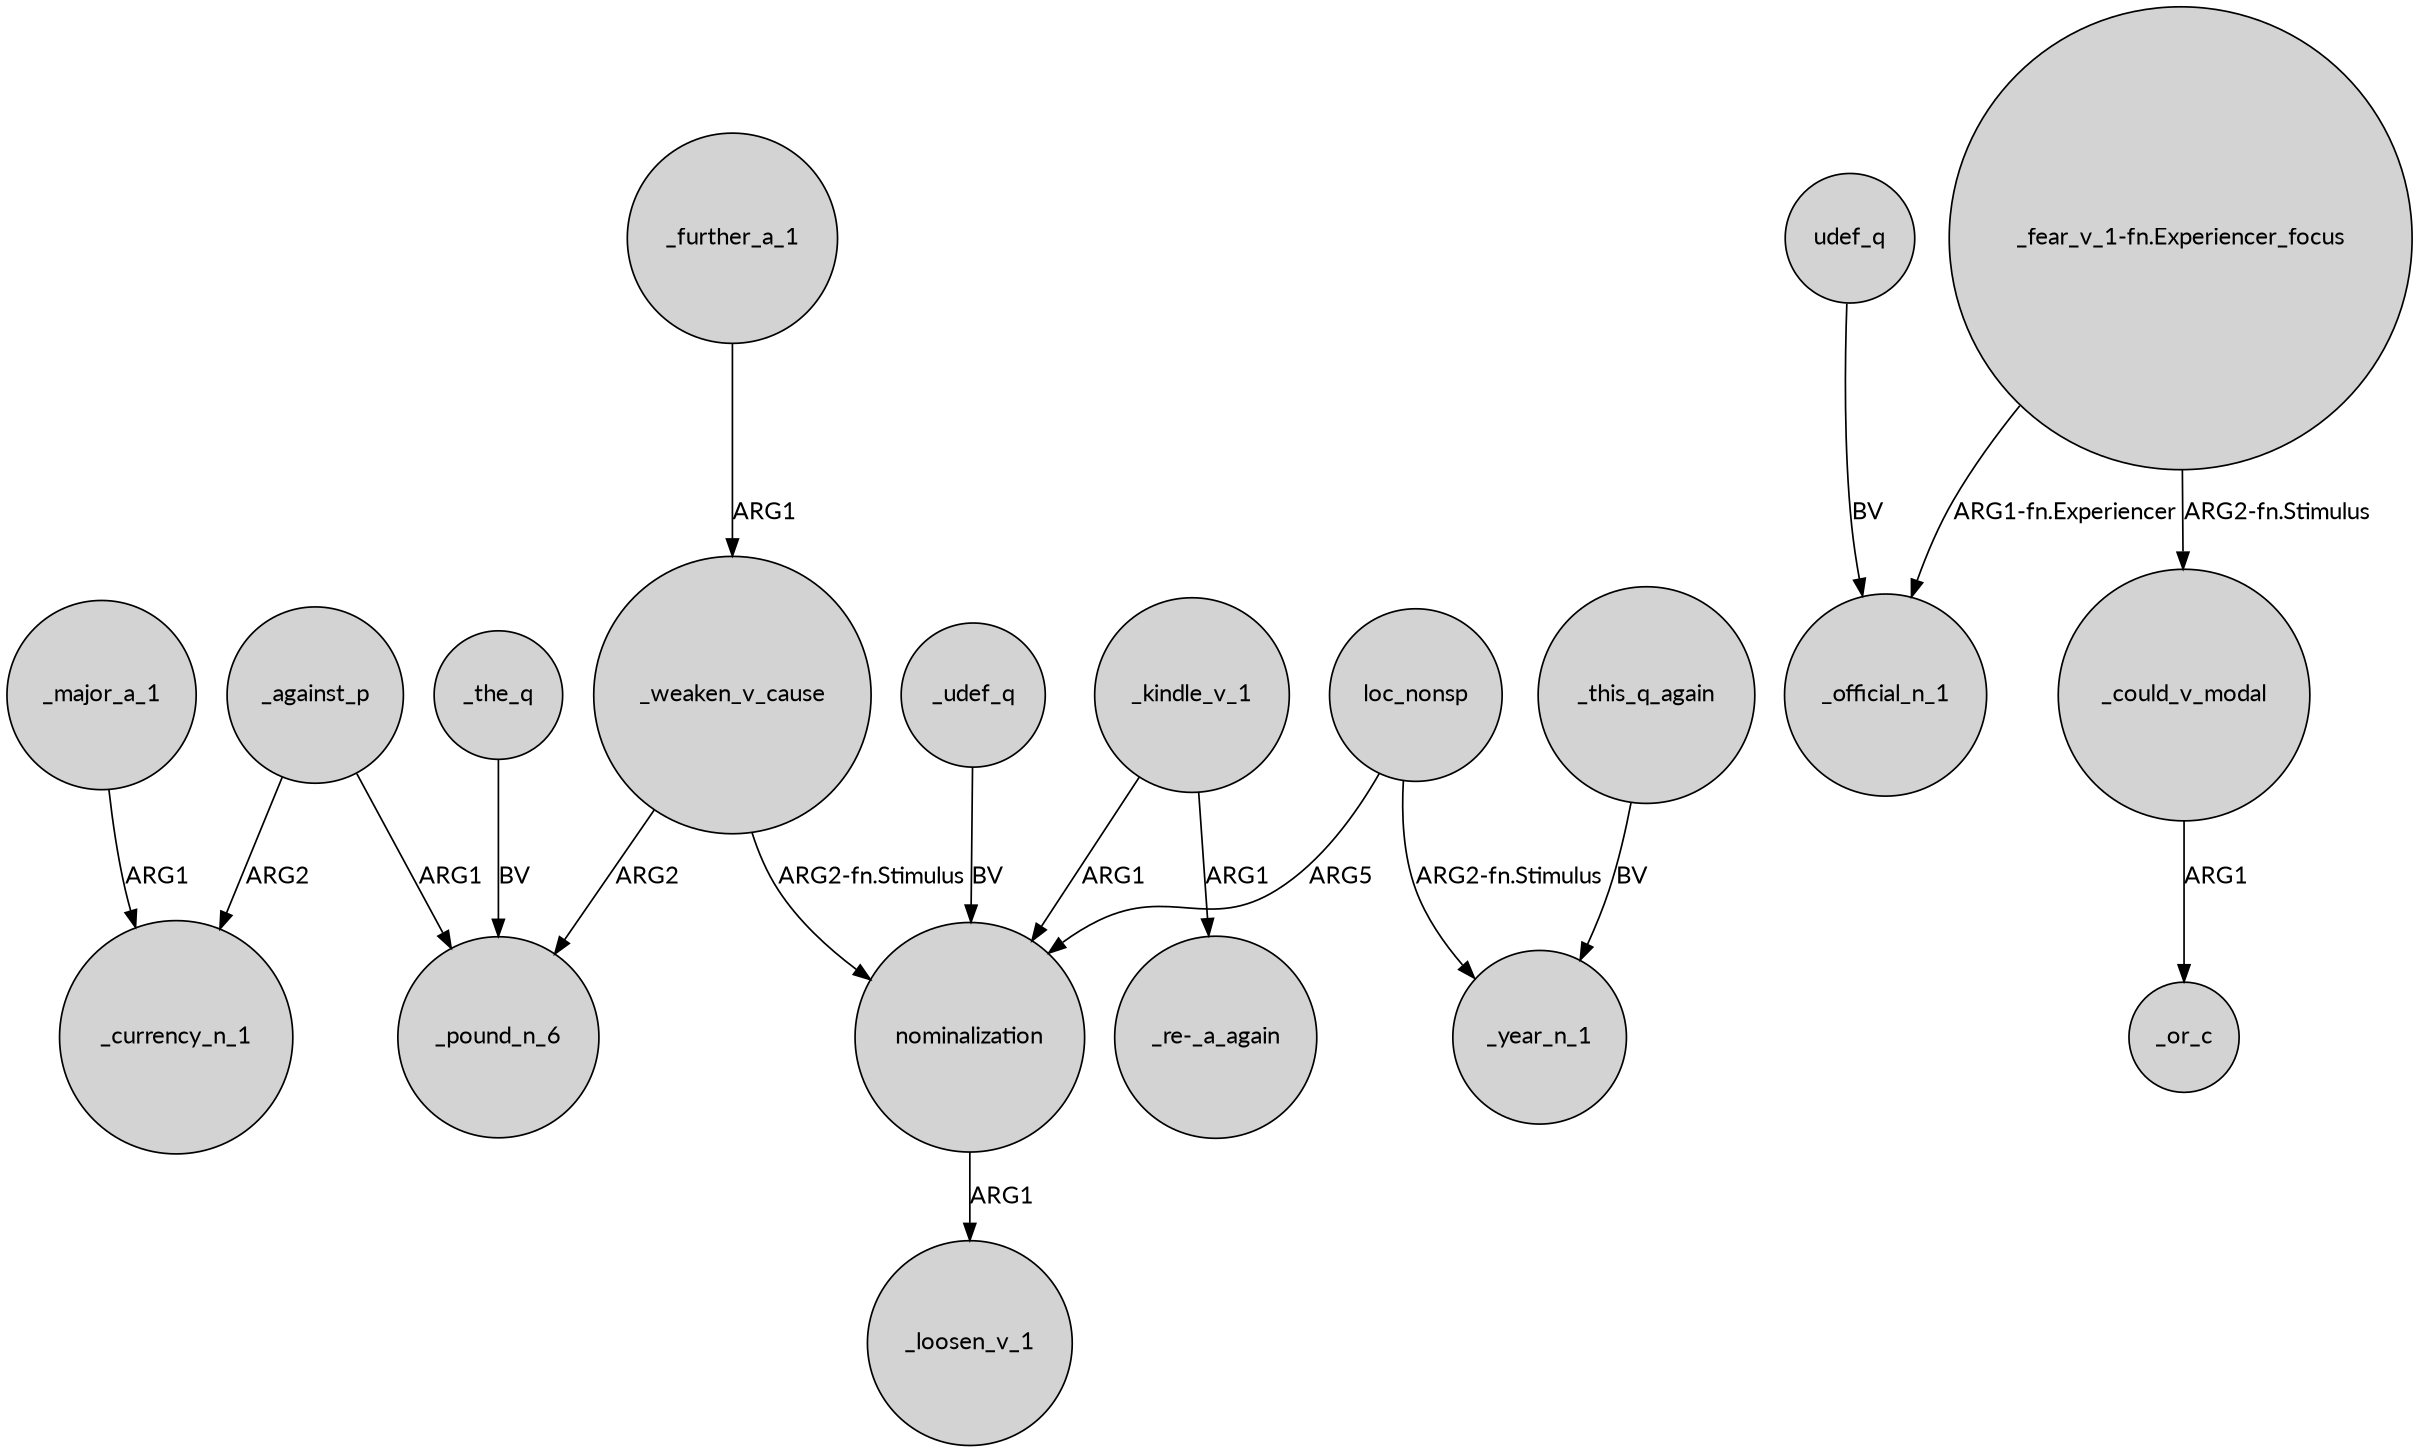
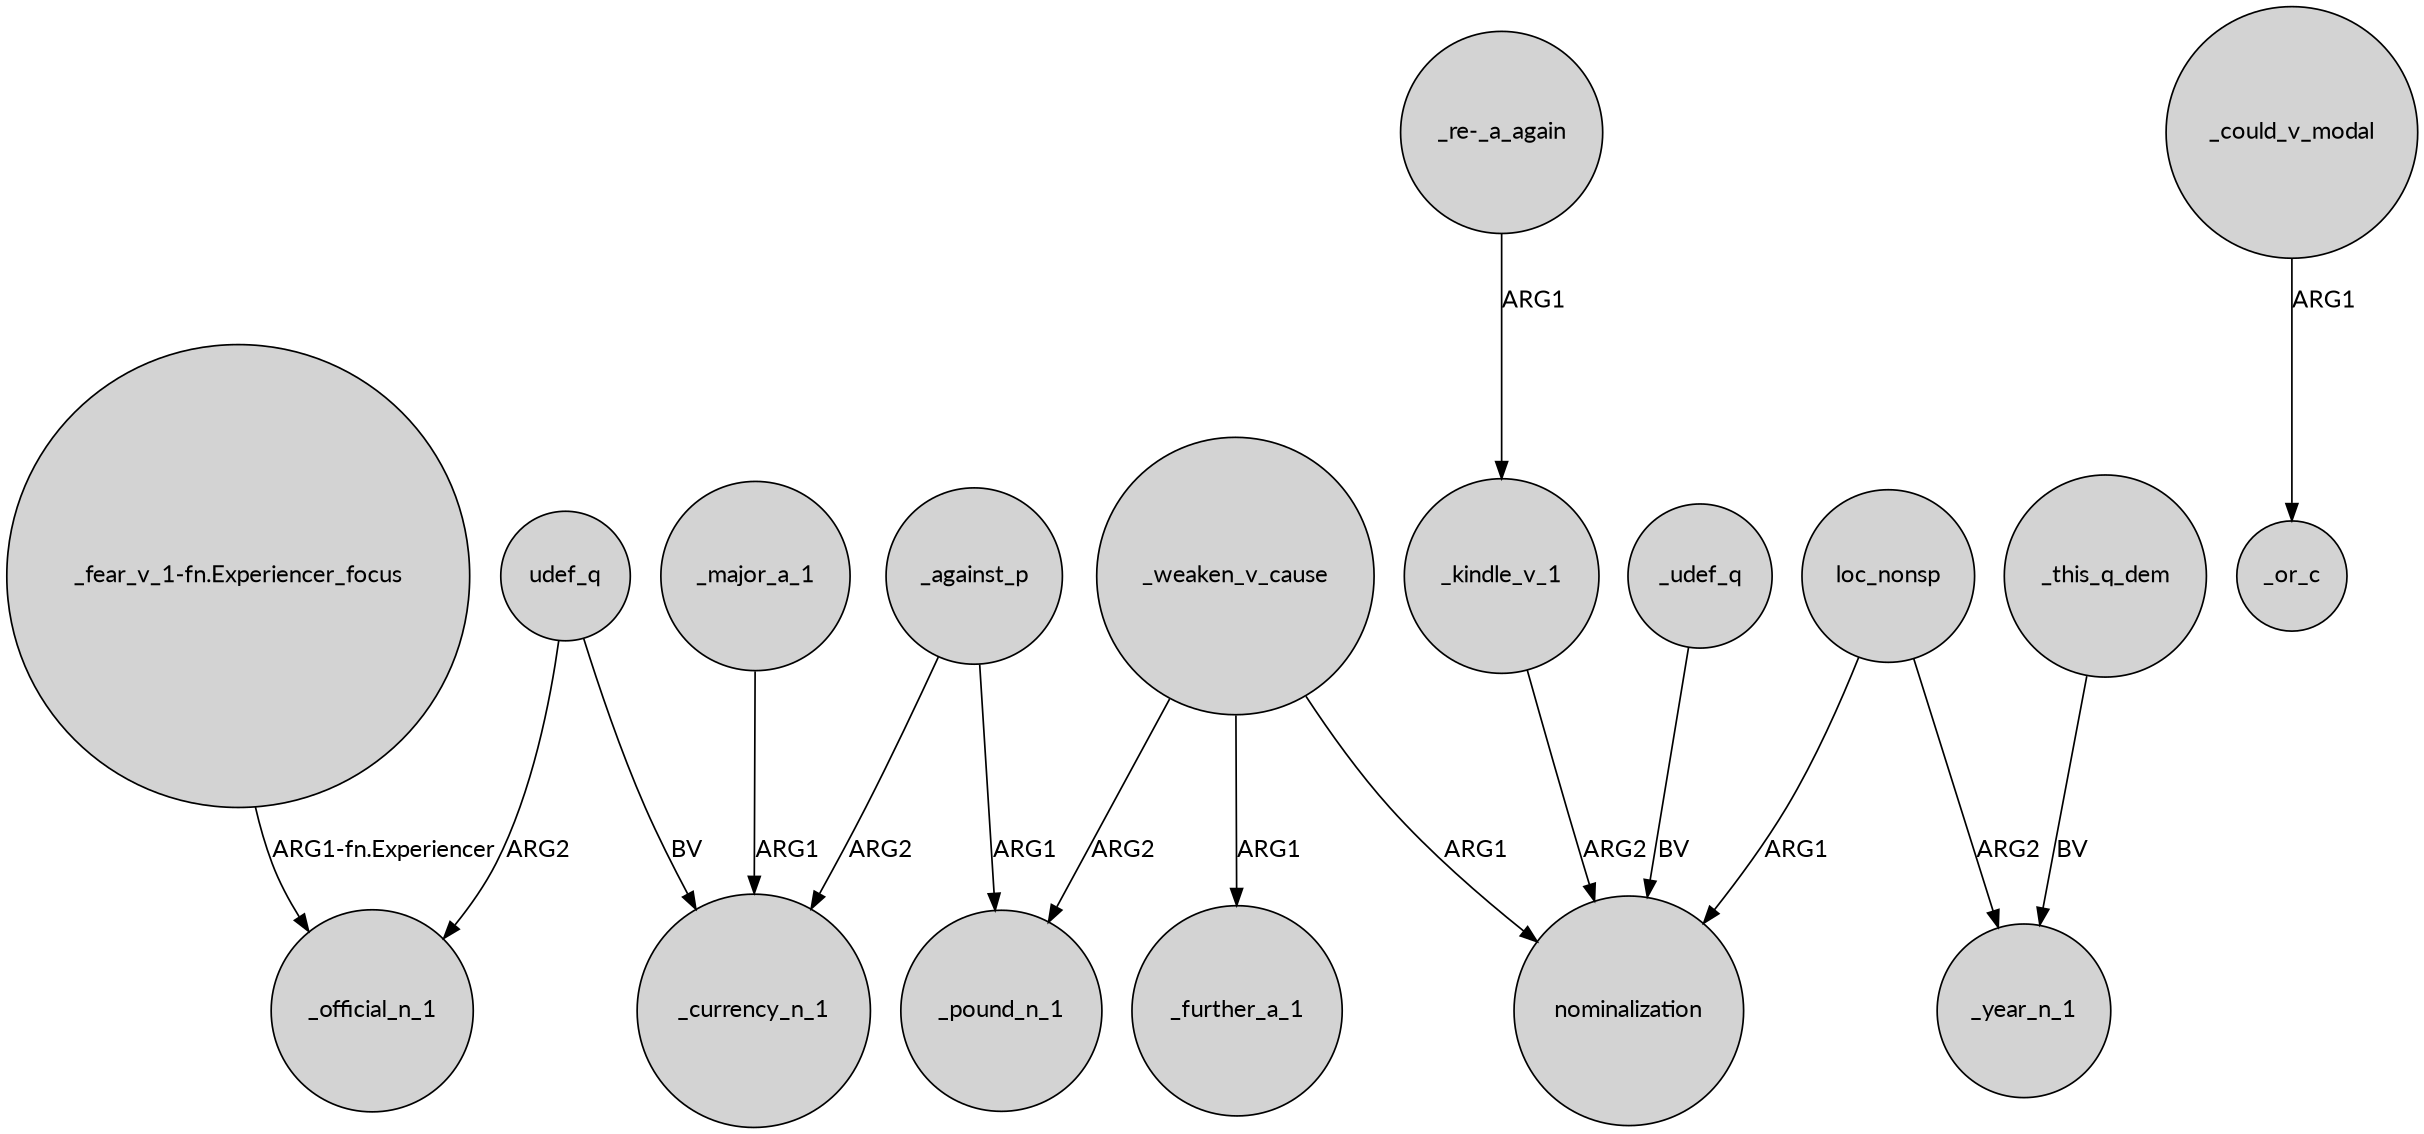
(732, 441) -> (1236, 802)
(2183, 511) -> none
(1868, 513) -> (538, 851)
(498, 695) -> none
(1646, 695) -> (2105, 576)
none -> (629, 769)
(1203, 855) -> (1502, 348)
(871, 877) -> (1476, 851)
(1114, 877) -> (1615, 851)
(1341, 877) -> (1797, 851)
(1509, 877) -> (2009, 851)
(498, 1037) -> (1001, 1011)
(970, 1343) -> none
